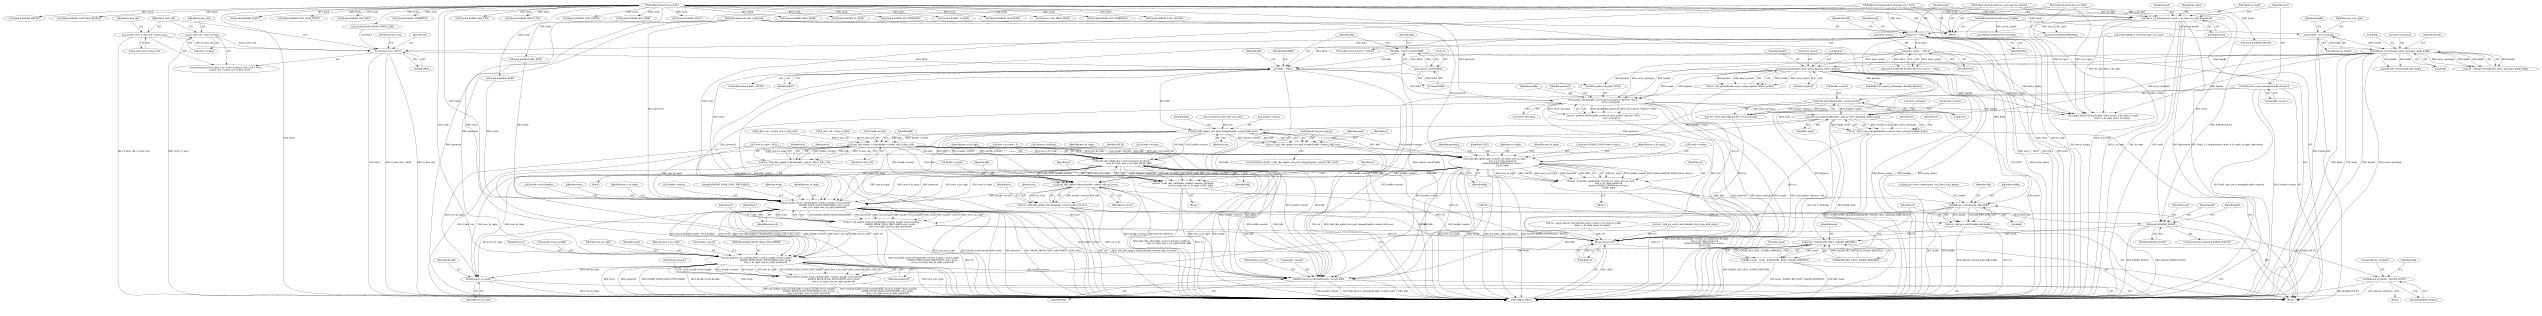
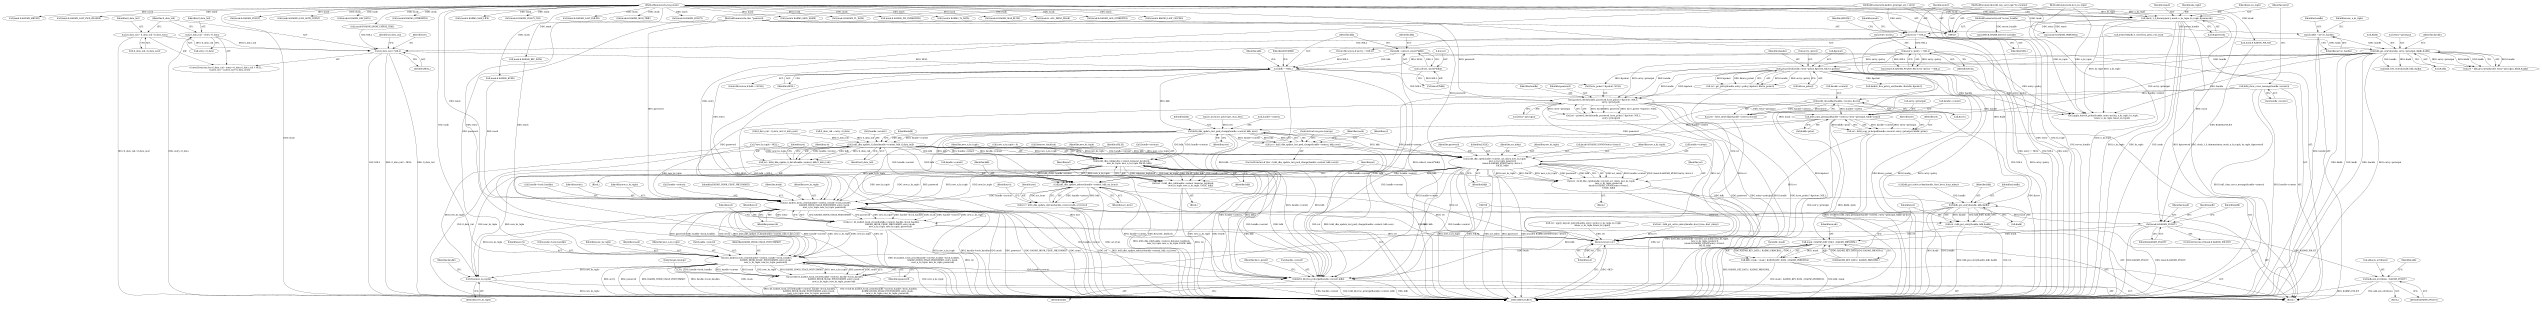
(1486, 42) -> (1321, 61)
(2375, 260) -> (2375, 260)
(429, 271) -> none
